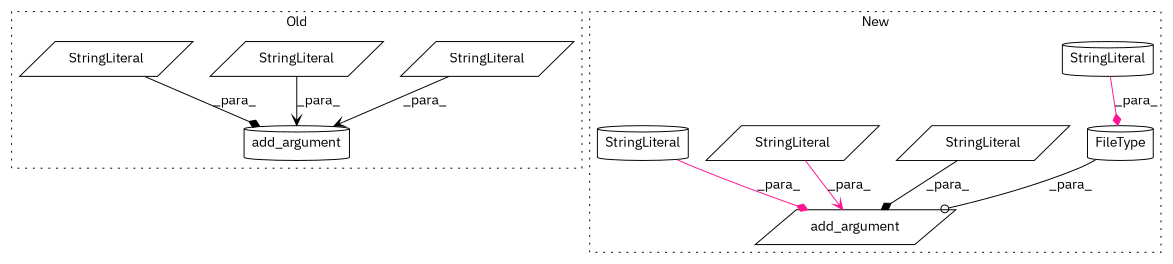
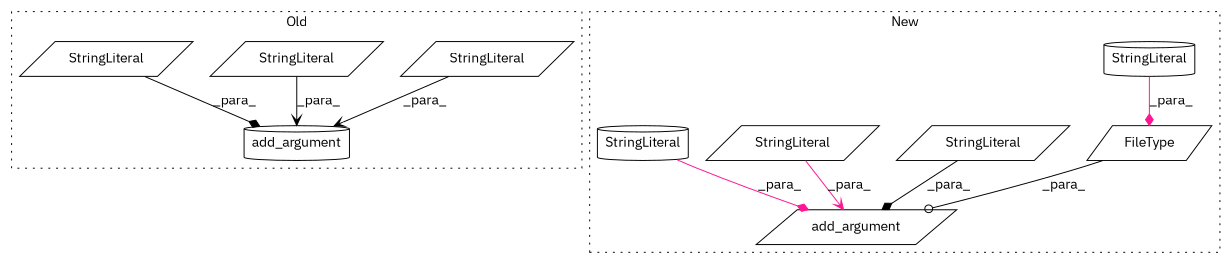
(1120, 143) -> (1149, 143)
